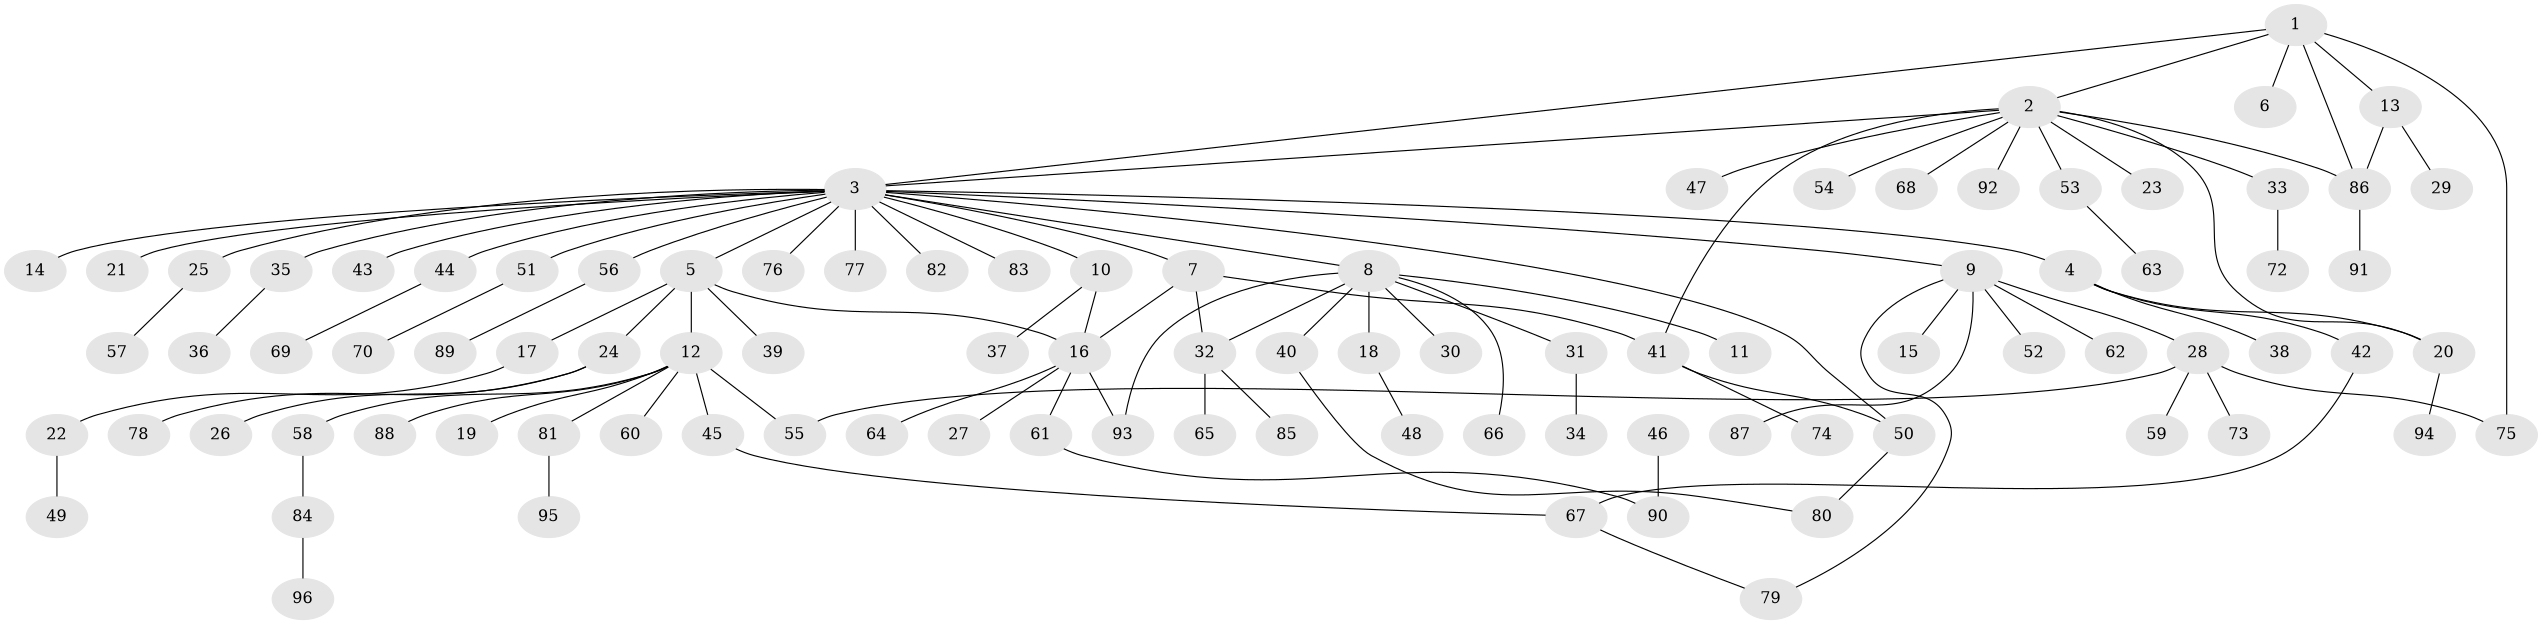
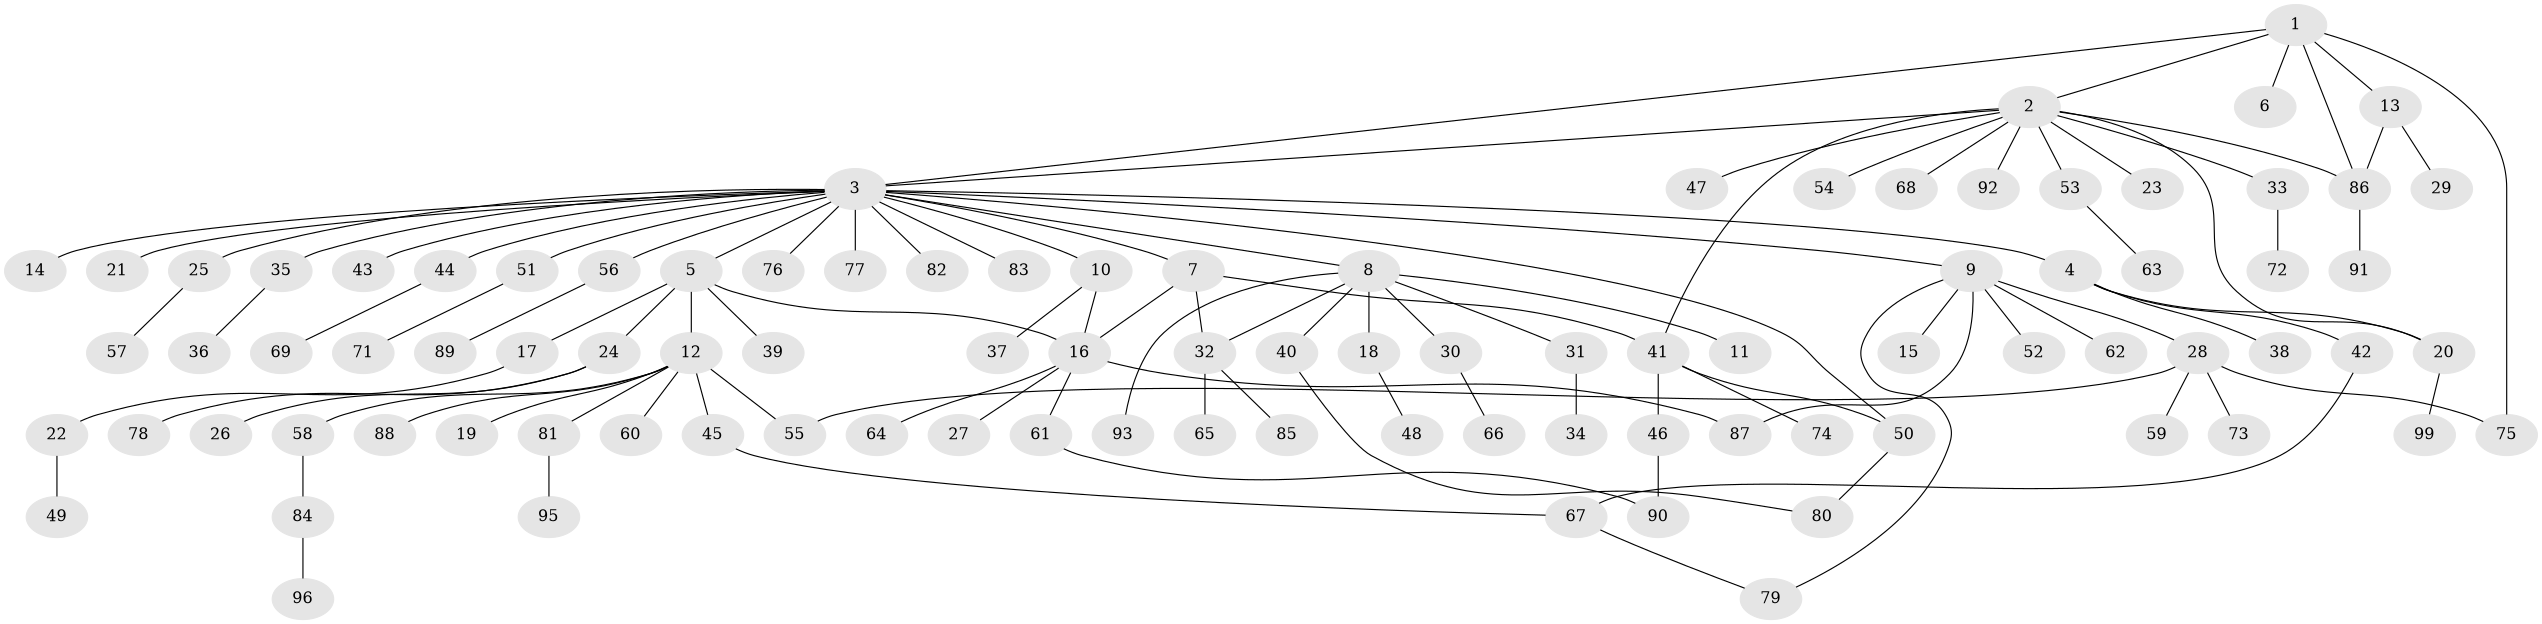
(1487, 326) -> (1476, 401)
(363, 353) -> (363, 353)
none -> (1658, 390)
(1103, 397) -> (1413, 385)
(2425, 435) -> (2425, 435)
